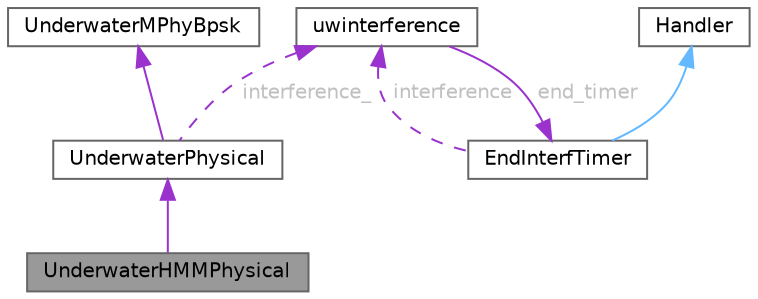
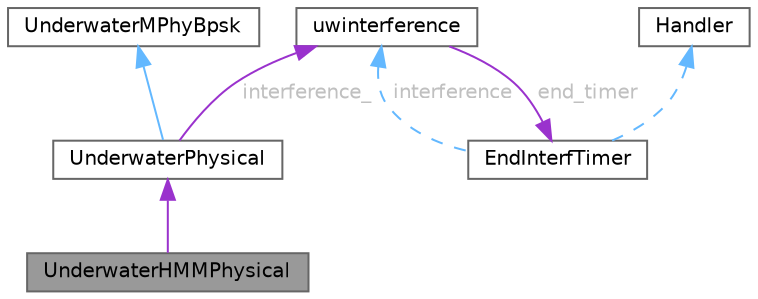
(230, 87) -> (230, 87)
(153, 103) -> (153, 103)
(658, 112) -> (658, 112)
(407, 124) -> (407, 124)
